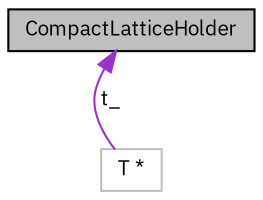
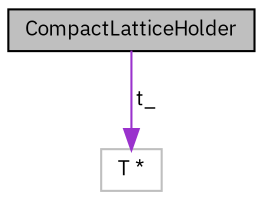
(96, 110) -> (131, 90)
